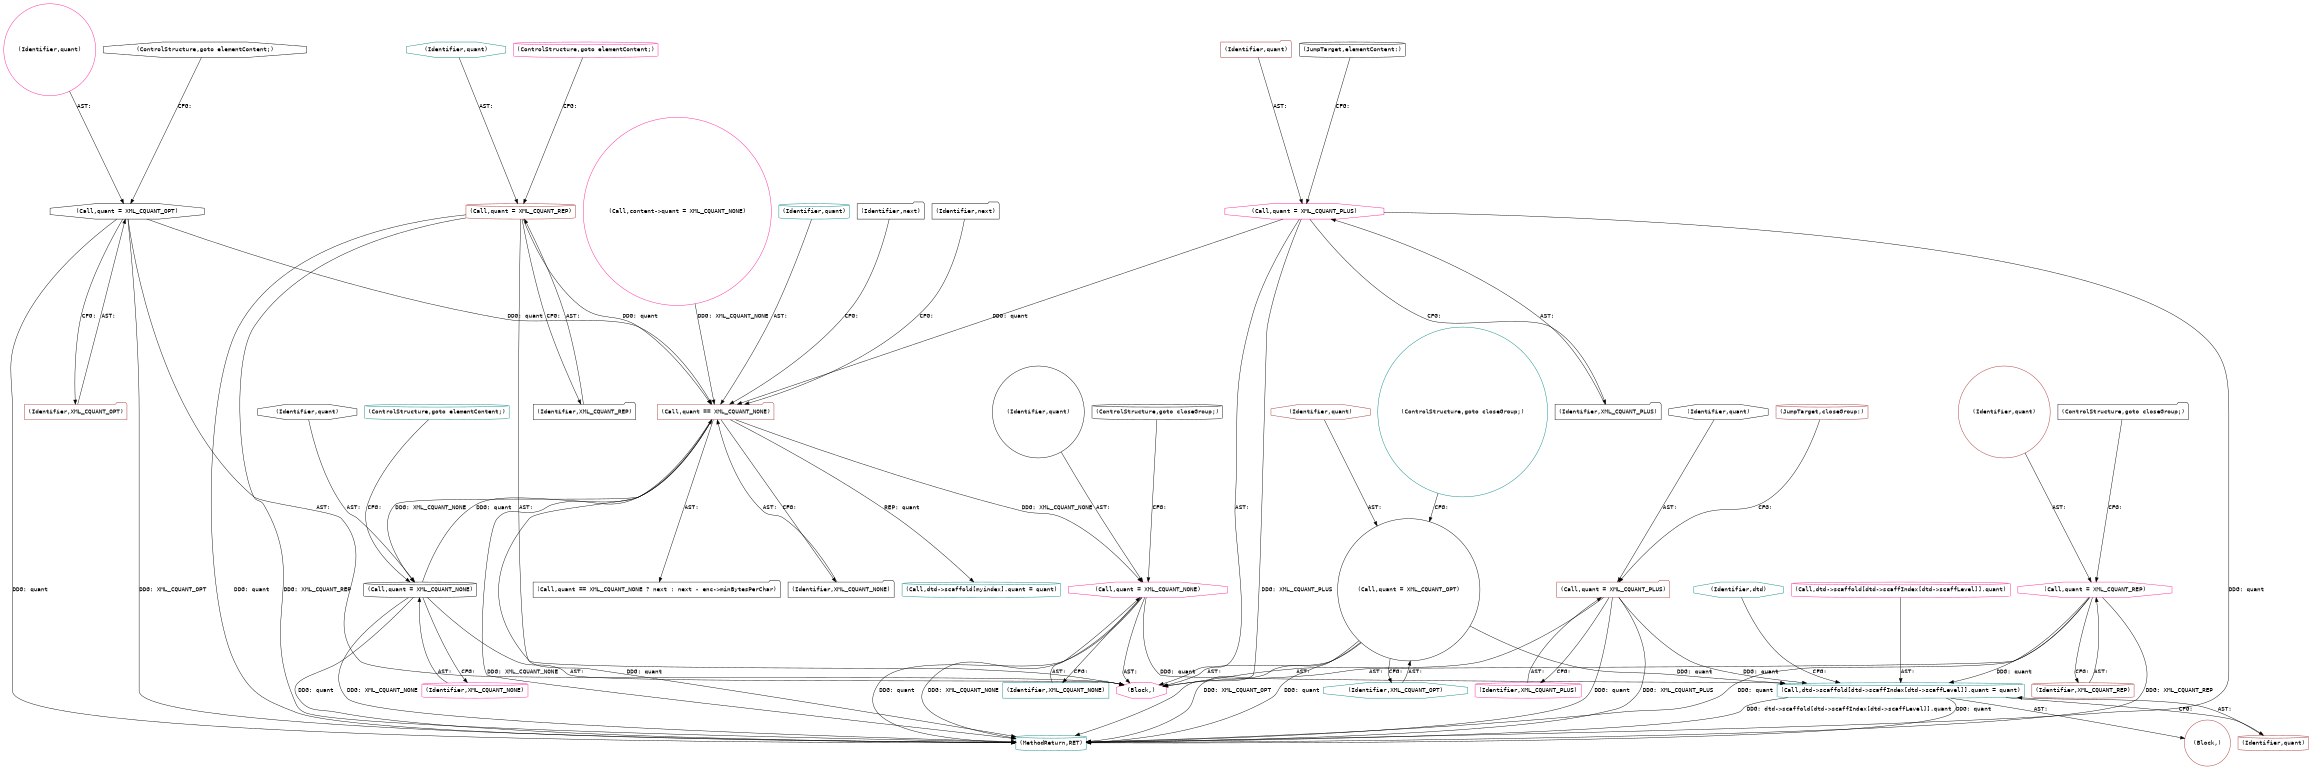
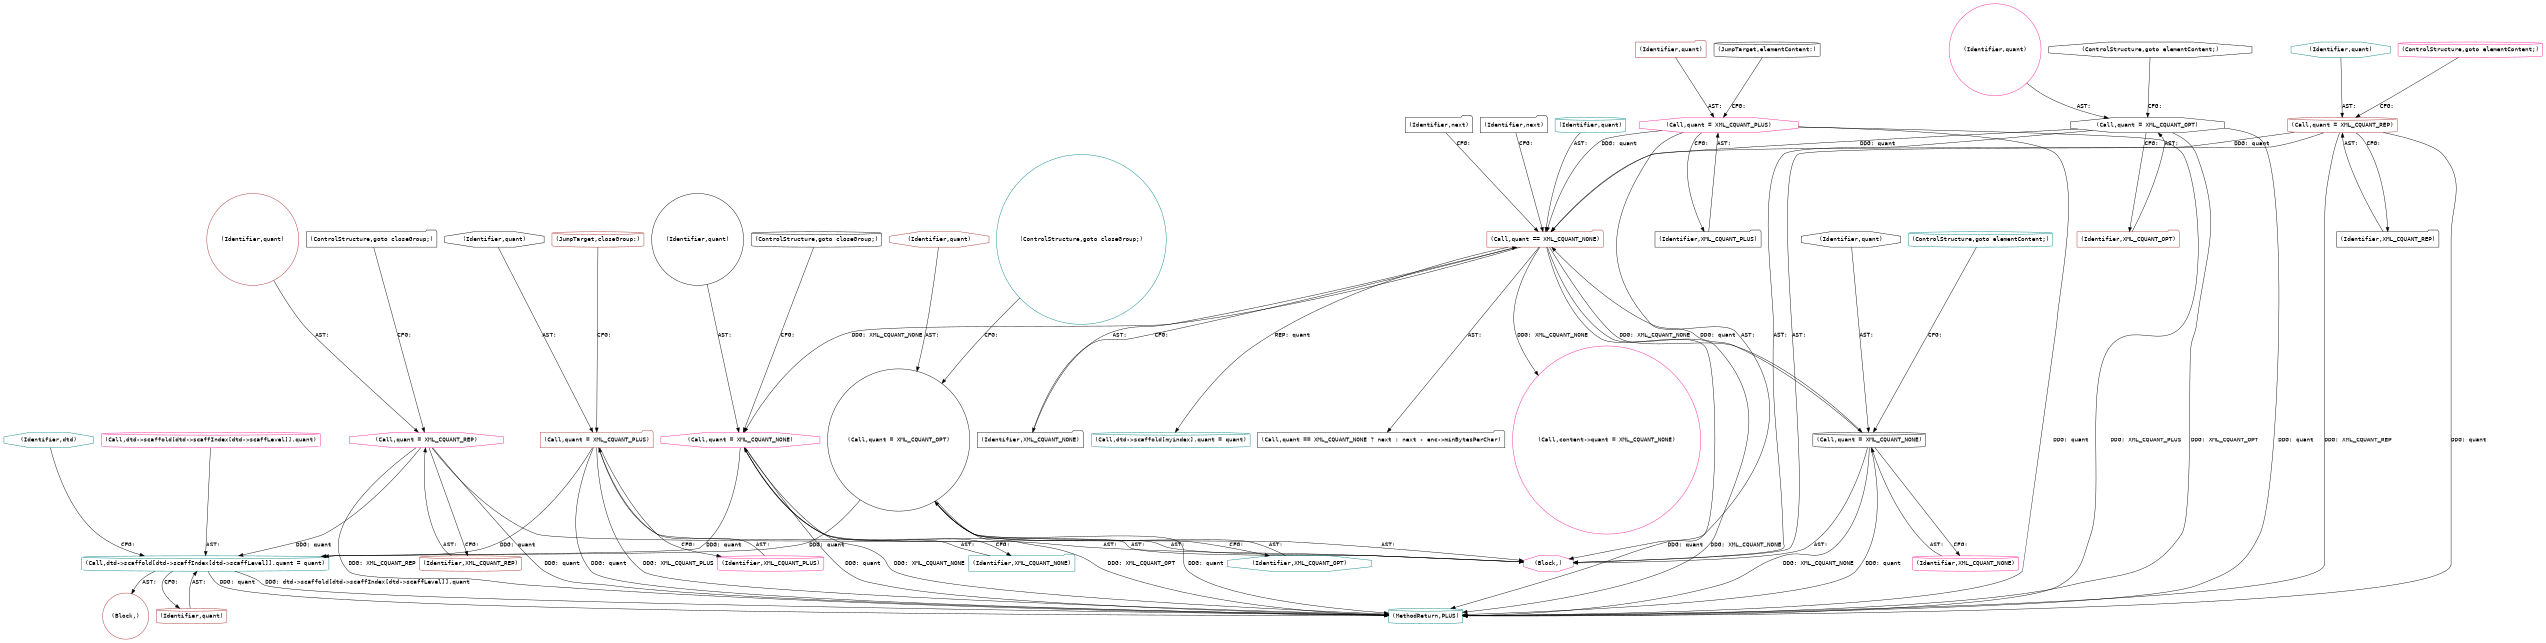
(704, 352) -> (1514, 309)
(1051, 743) -> (1426, 616)
